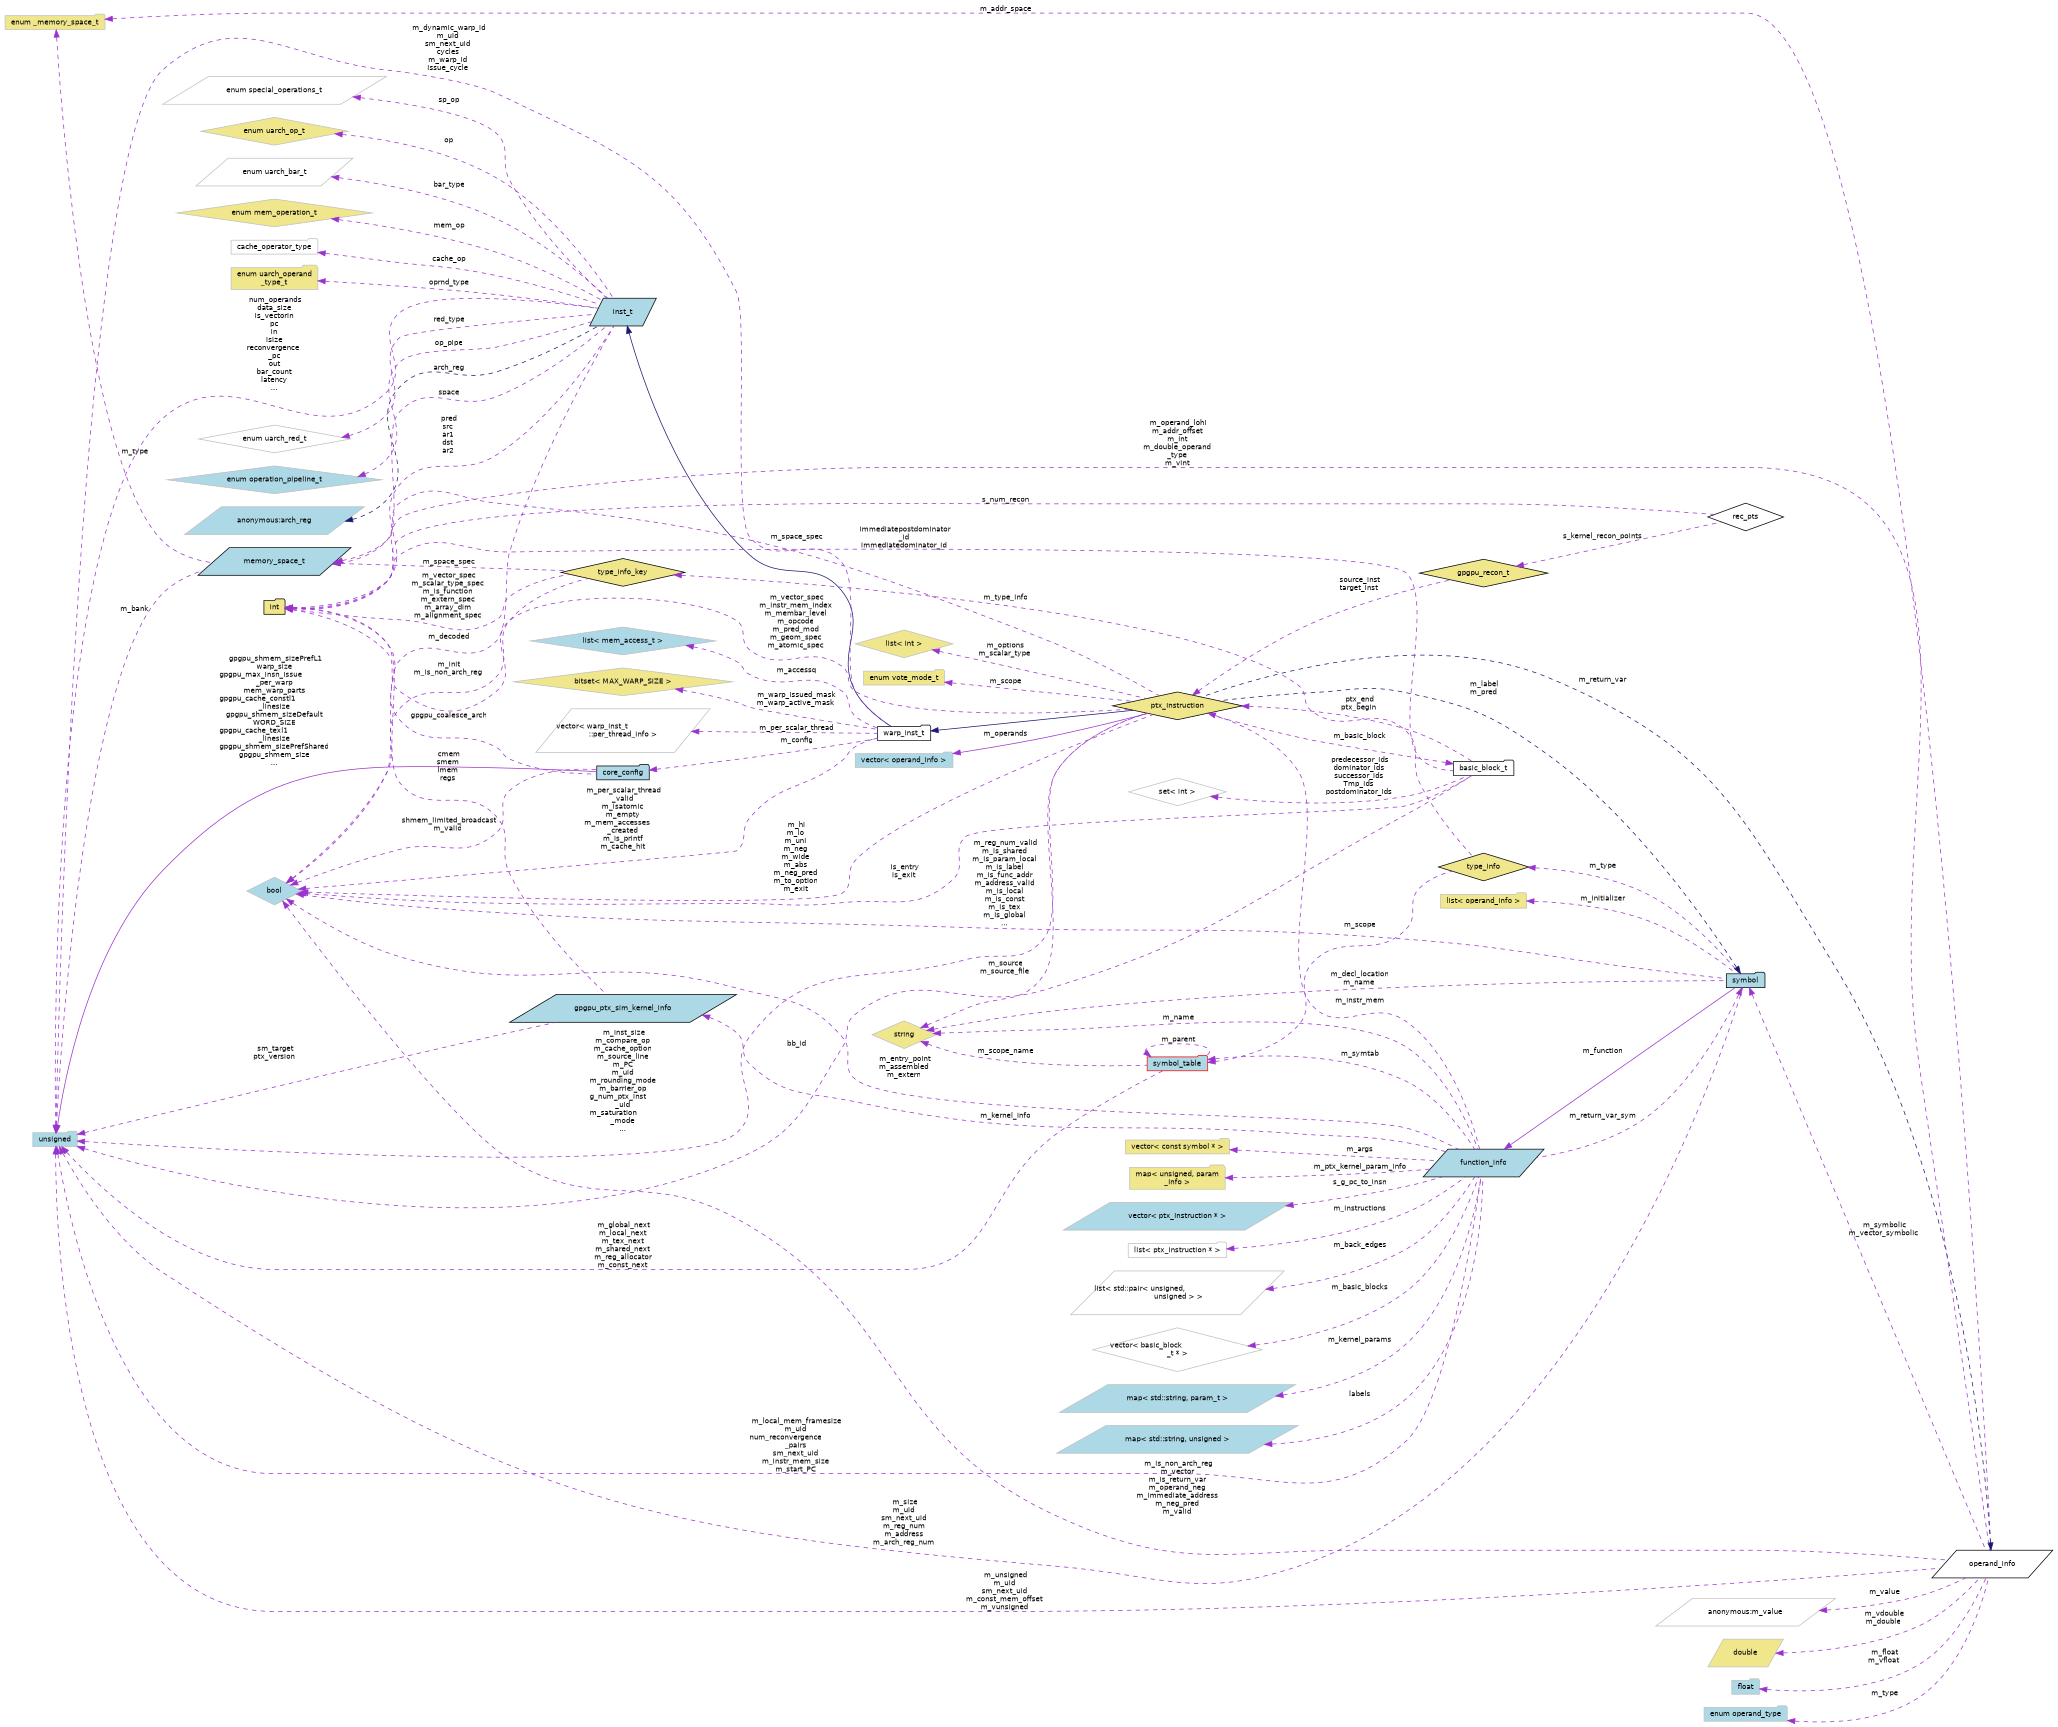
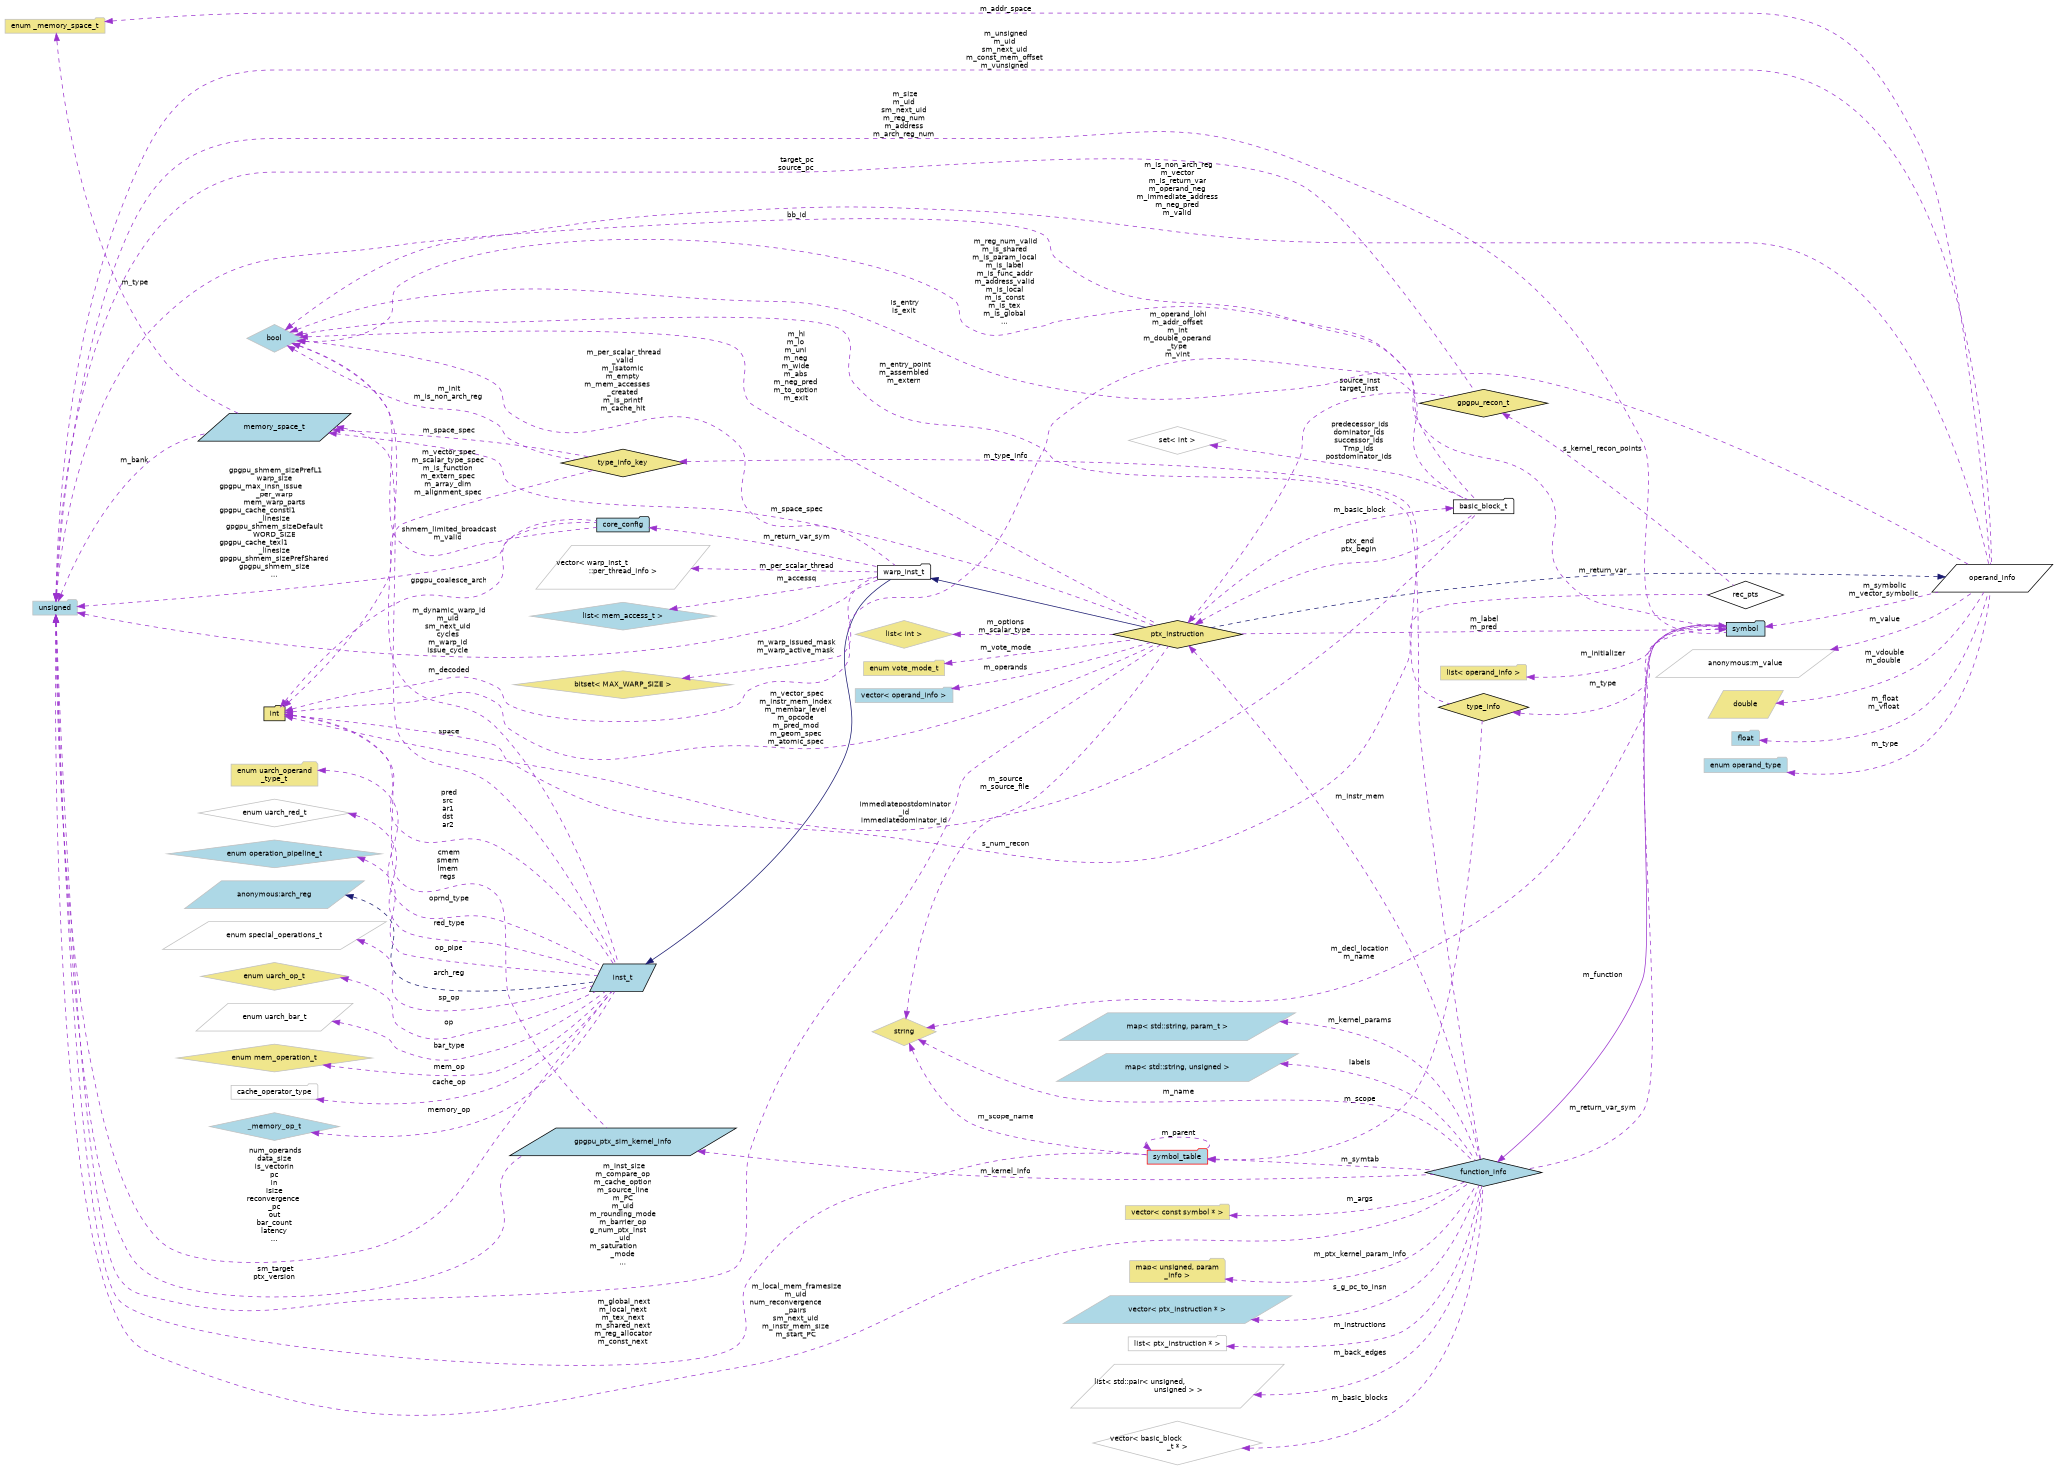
none -> (666, 172)
(1005, 681) -> (1005, 648)
(1055, 736) -> (1056, 669)
(1524, 738) -> (1479, 632)
(796, 740) -> (796, 537)
(233, 811) -> (347, 582)
none -> (274, 1127)
(1484, 1163) -> (1484, 1172)
